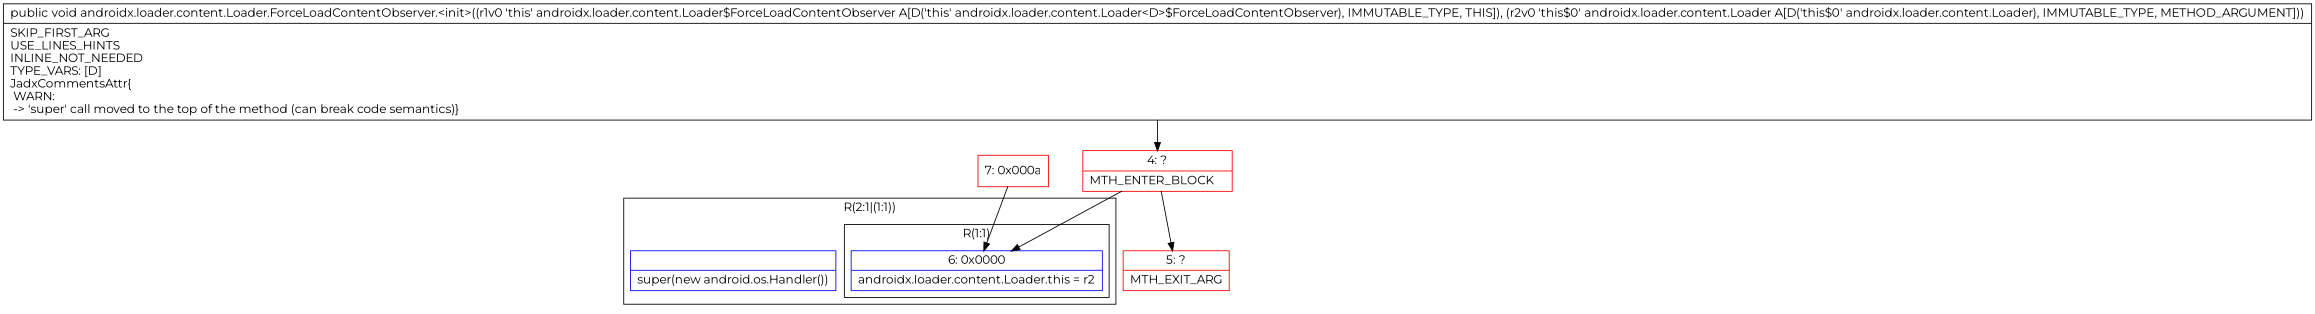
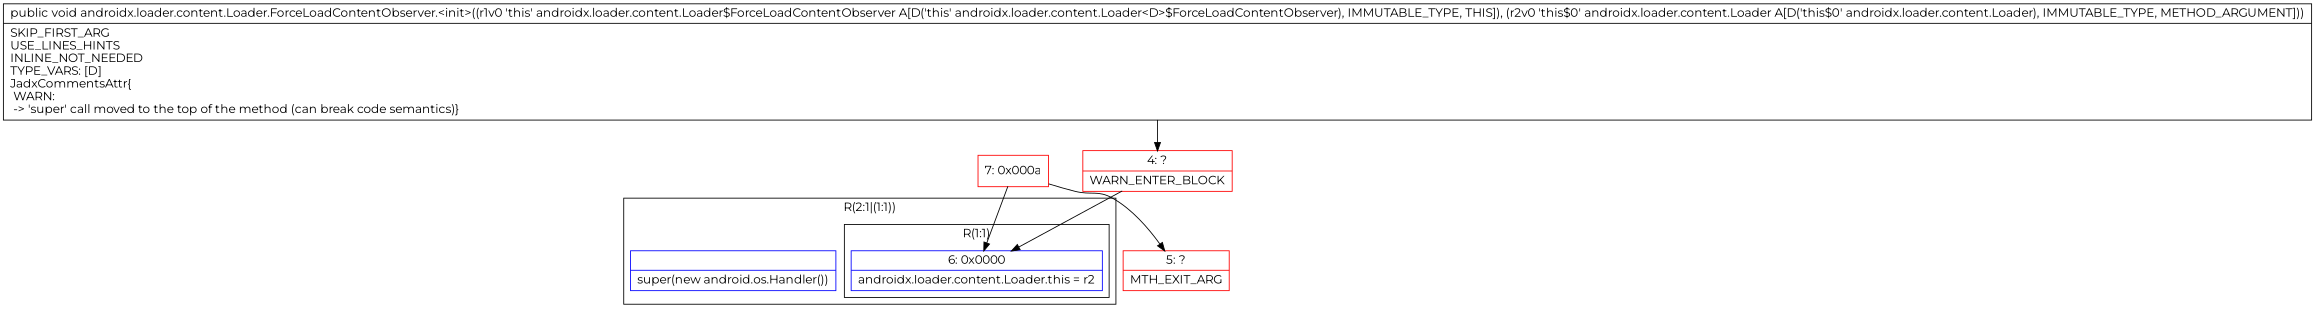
(1152, 181) -> (1158, 181)
(1166, 217) -> (1121, 204)
